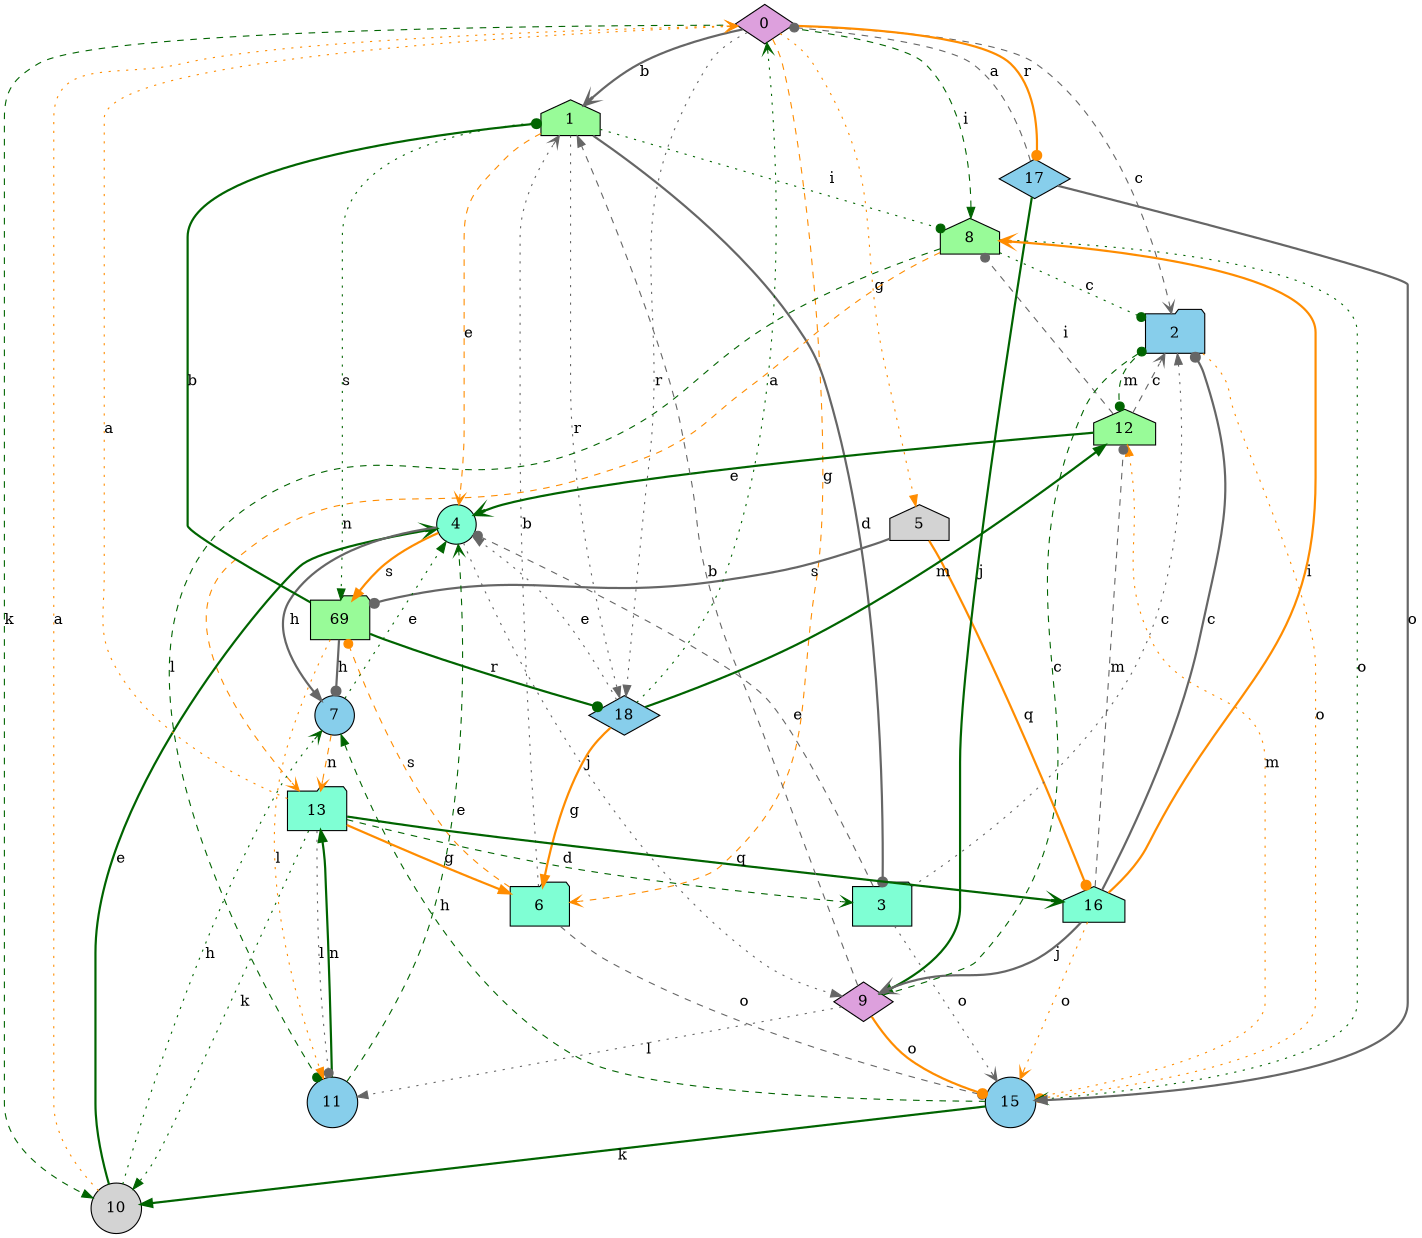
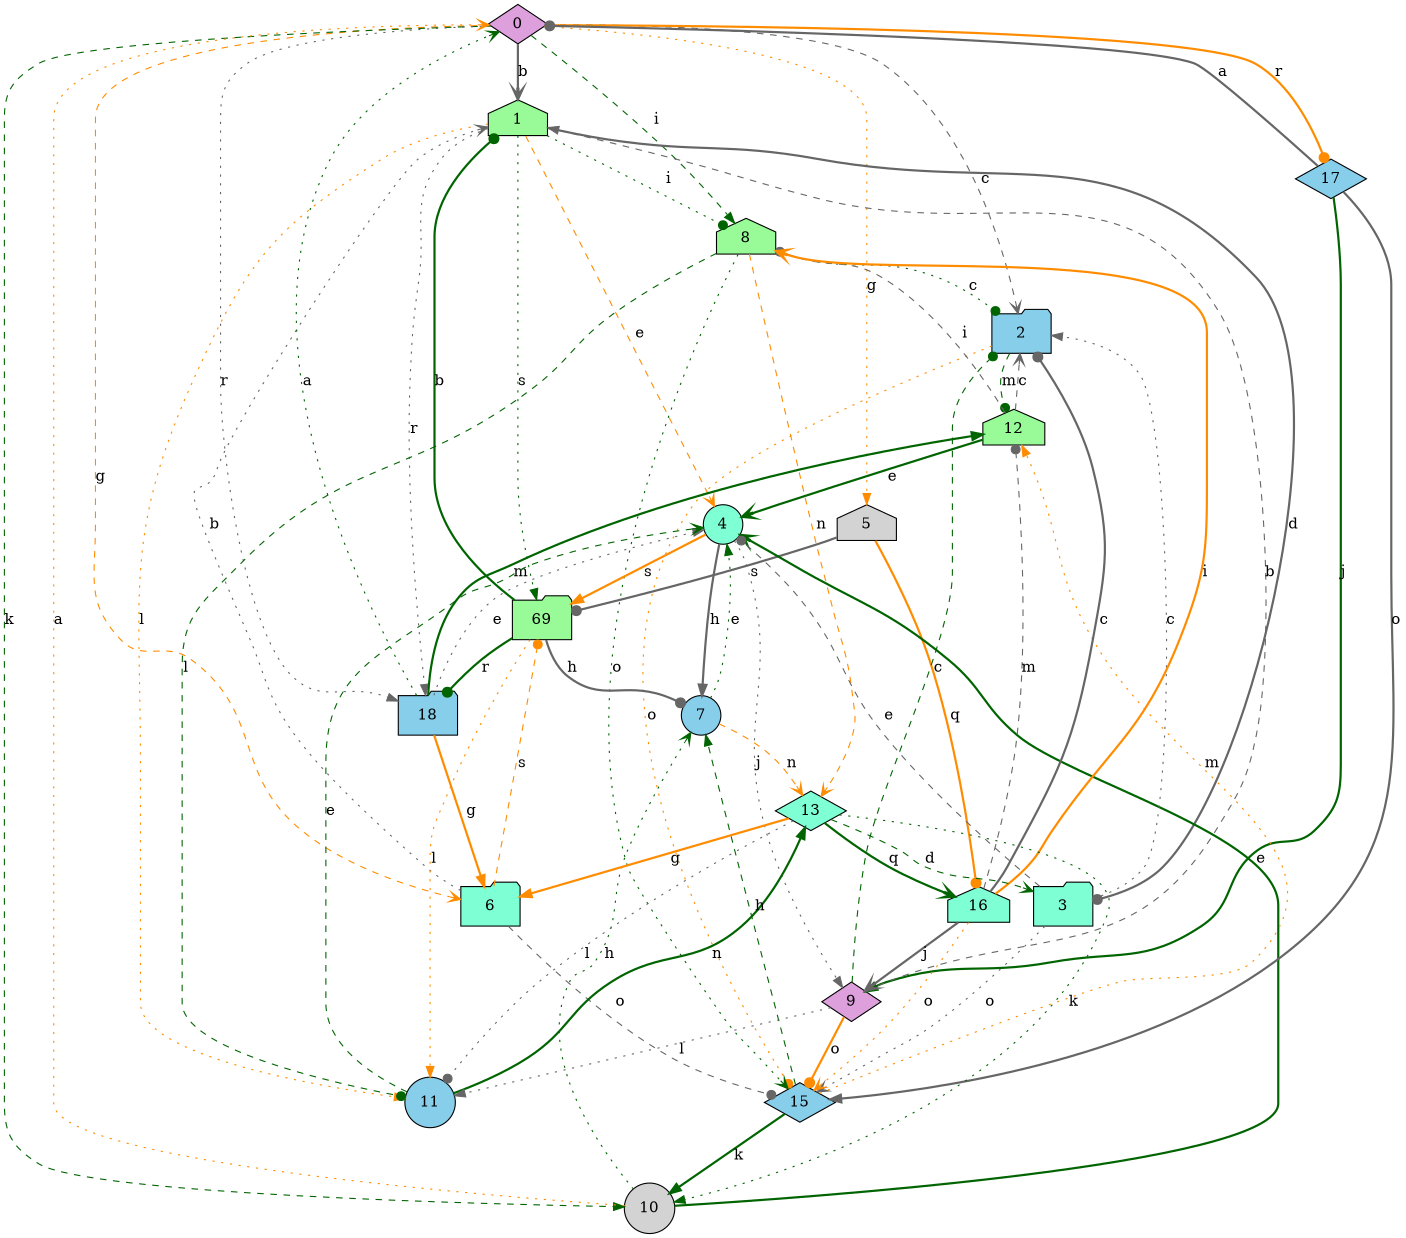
(943, 51) -> (955, 40)
(104, 185) -> none
none -> (139, 623)
(624, 715) -> (428, 715)
(317, 811) -> (811, 811)
(1011, 1102) -> (800, 1102)
